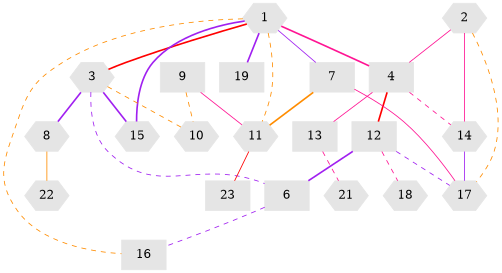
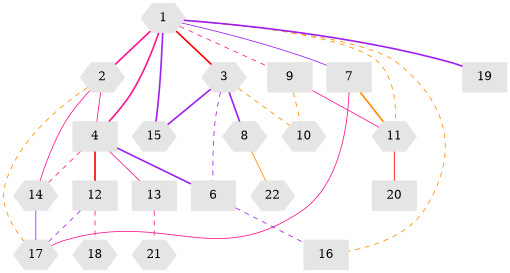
none -> (224, 46)
none -> (133, 48)
(335, 163) -> (154, 166)
(228, 196) -> (394, 196)
